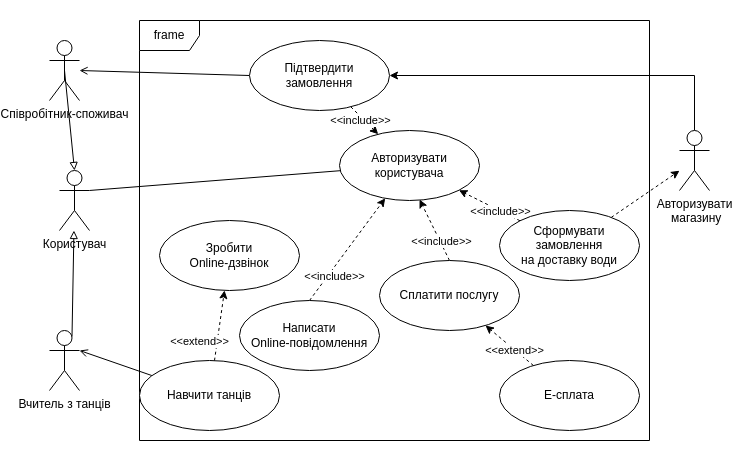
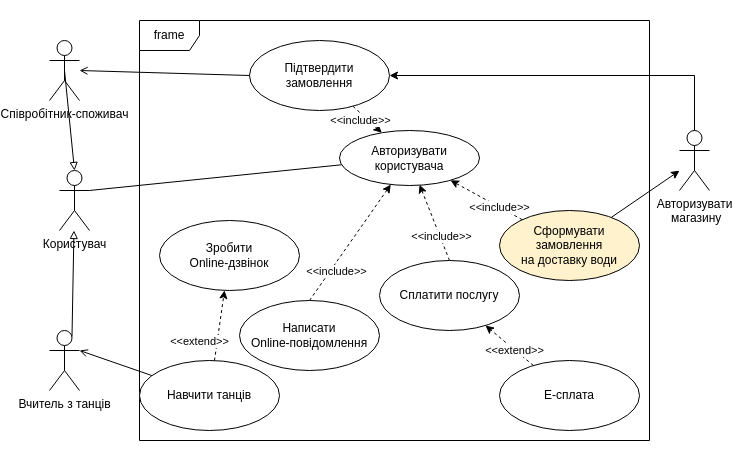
(410, 166) -> (410, 158)
(641, 197) -> (641, 197)
(570, 246) -> (570, 246)
